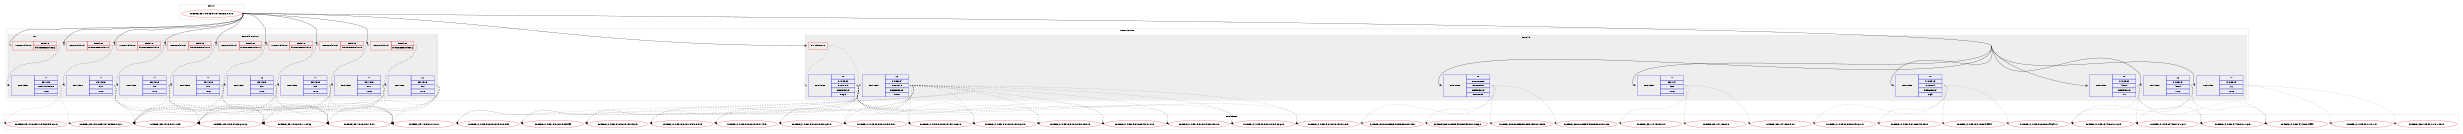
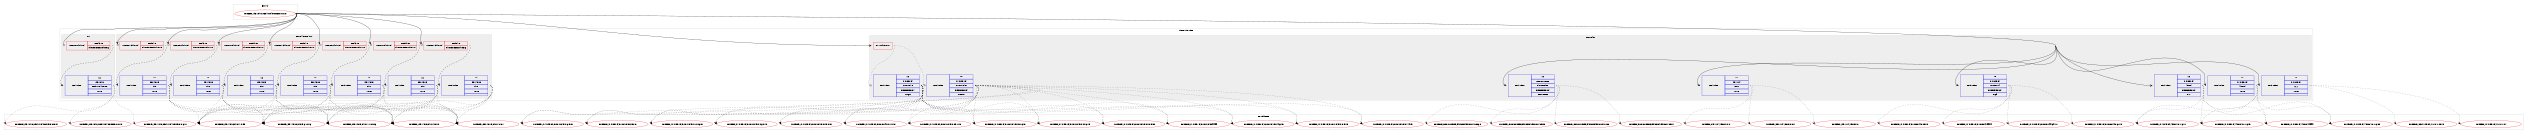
none -> (36, 124)
